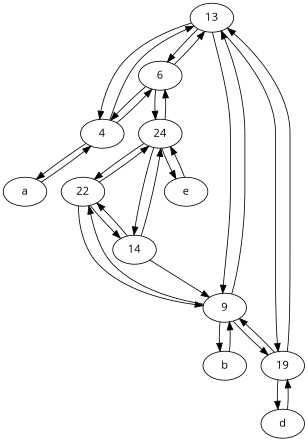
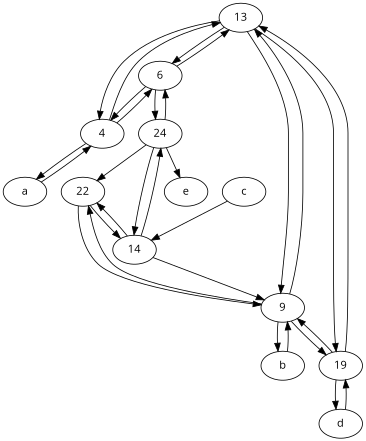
(180, 165) -> none
(121, 167) -> none
none -> (244, 192)
